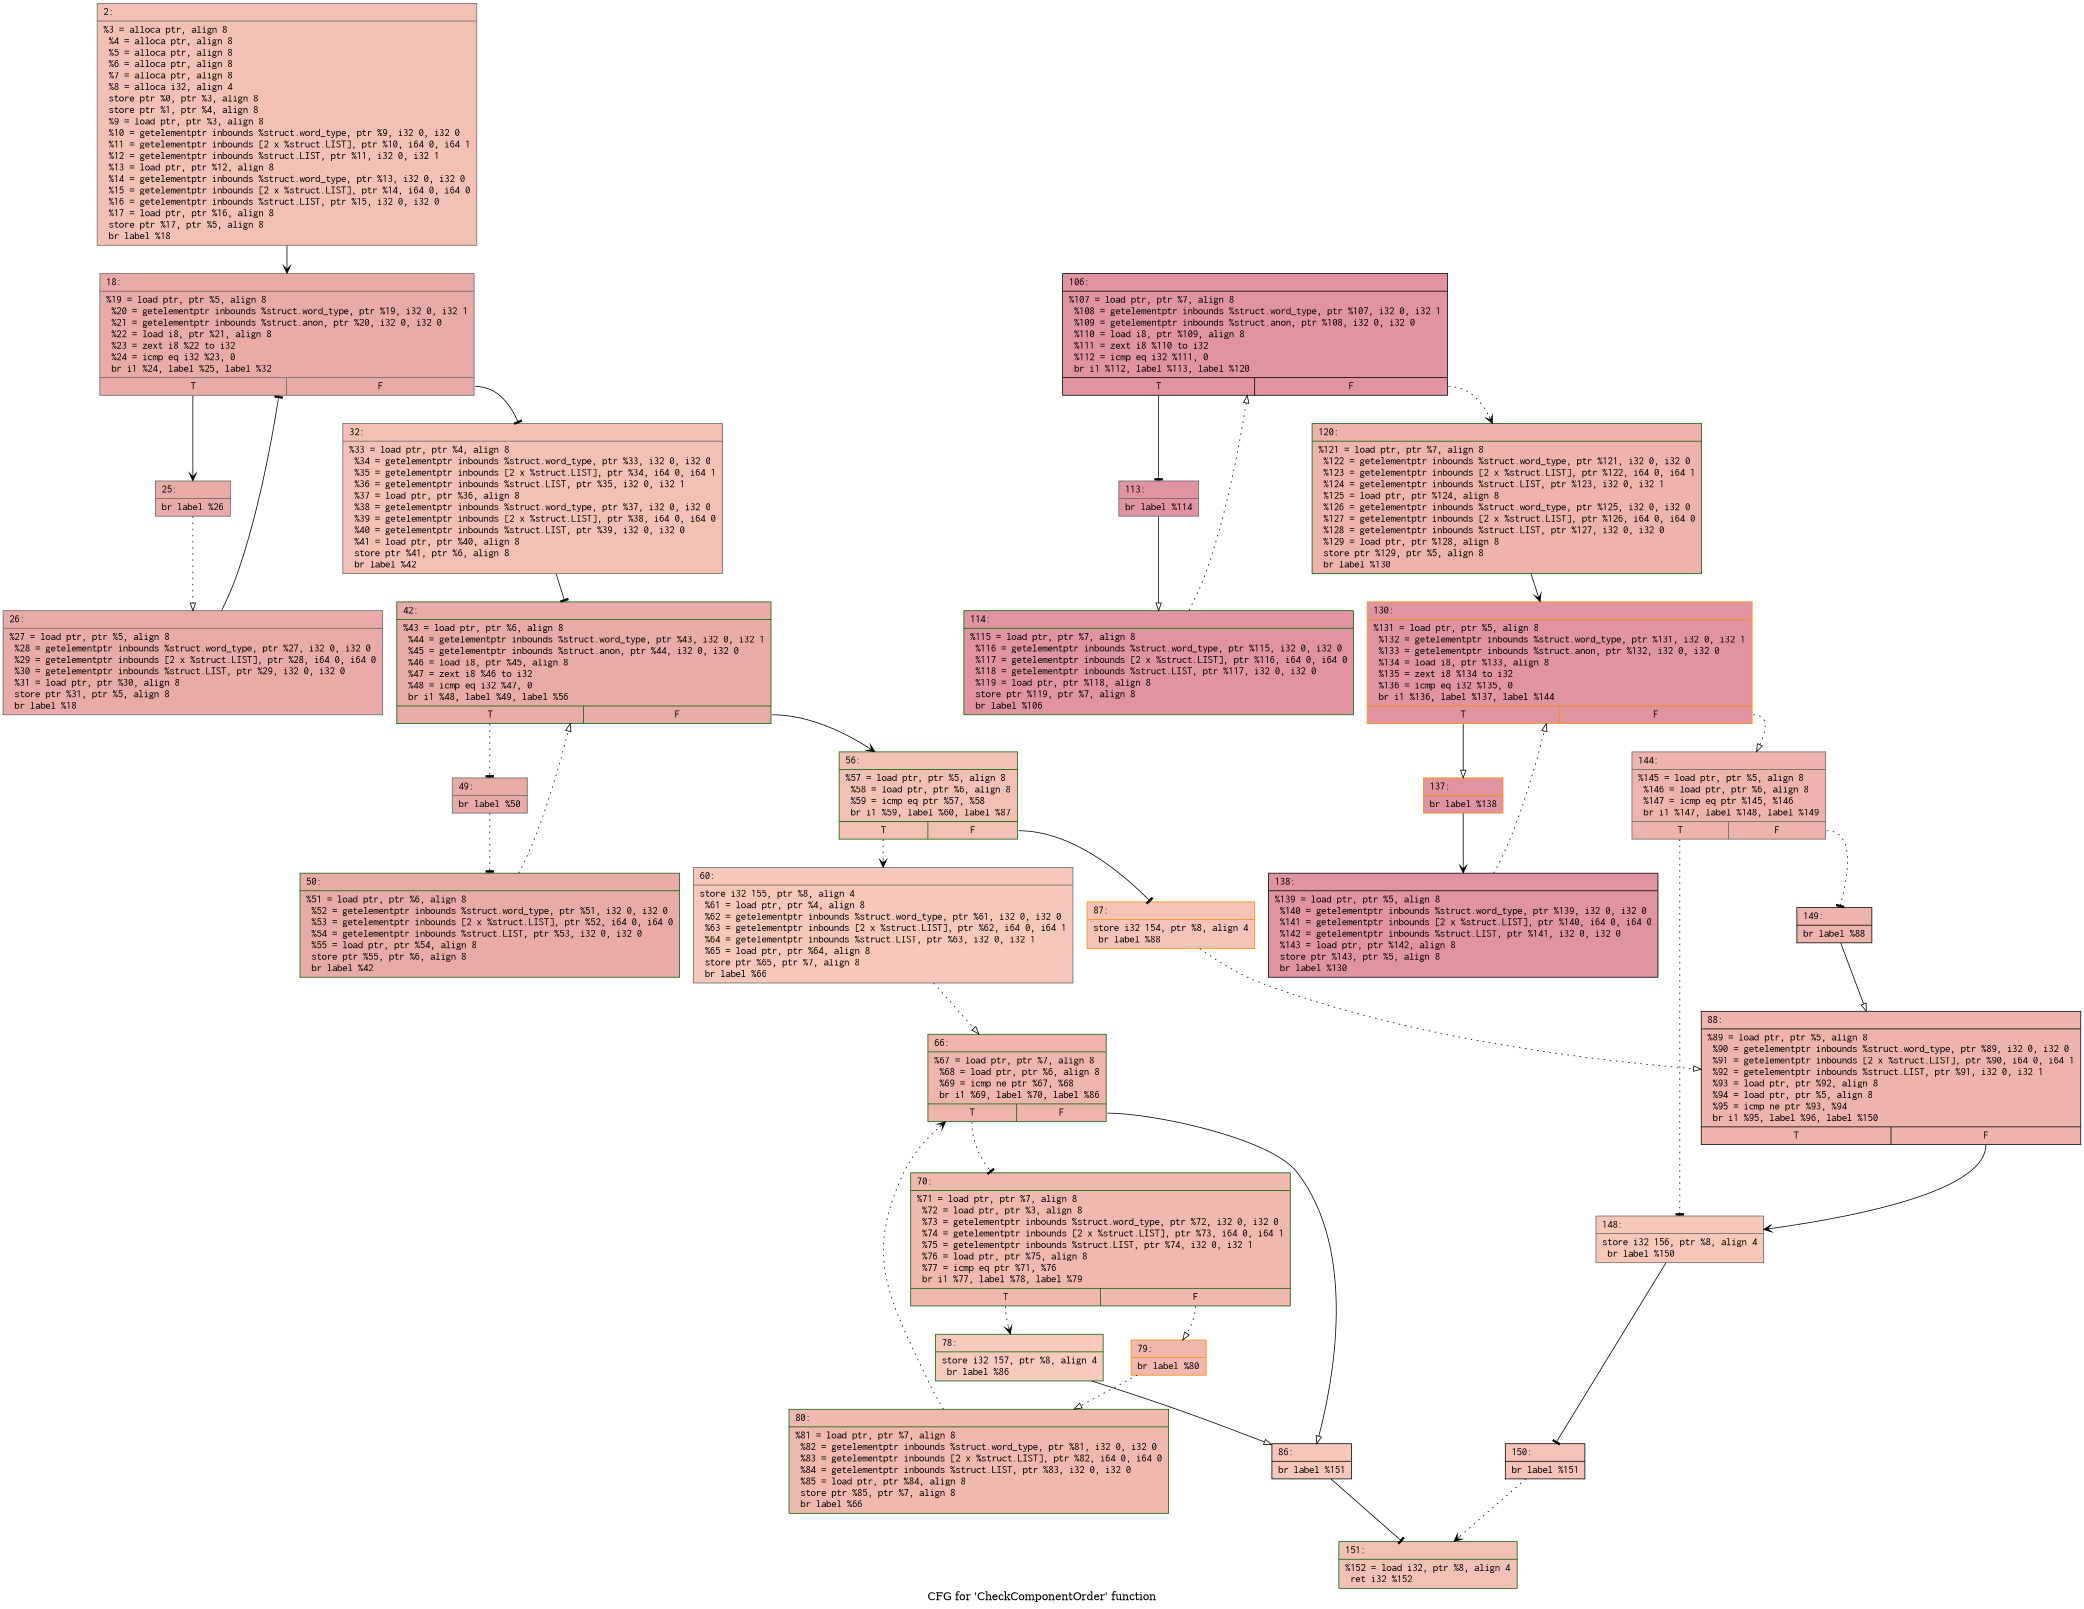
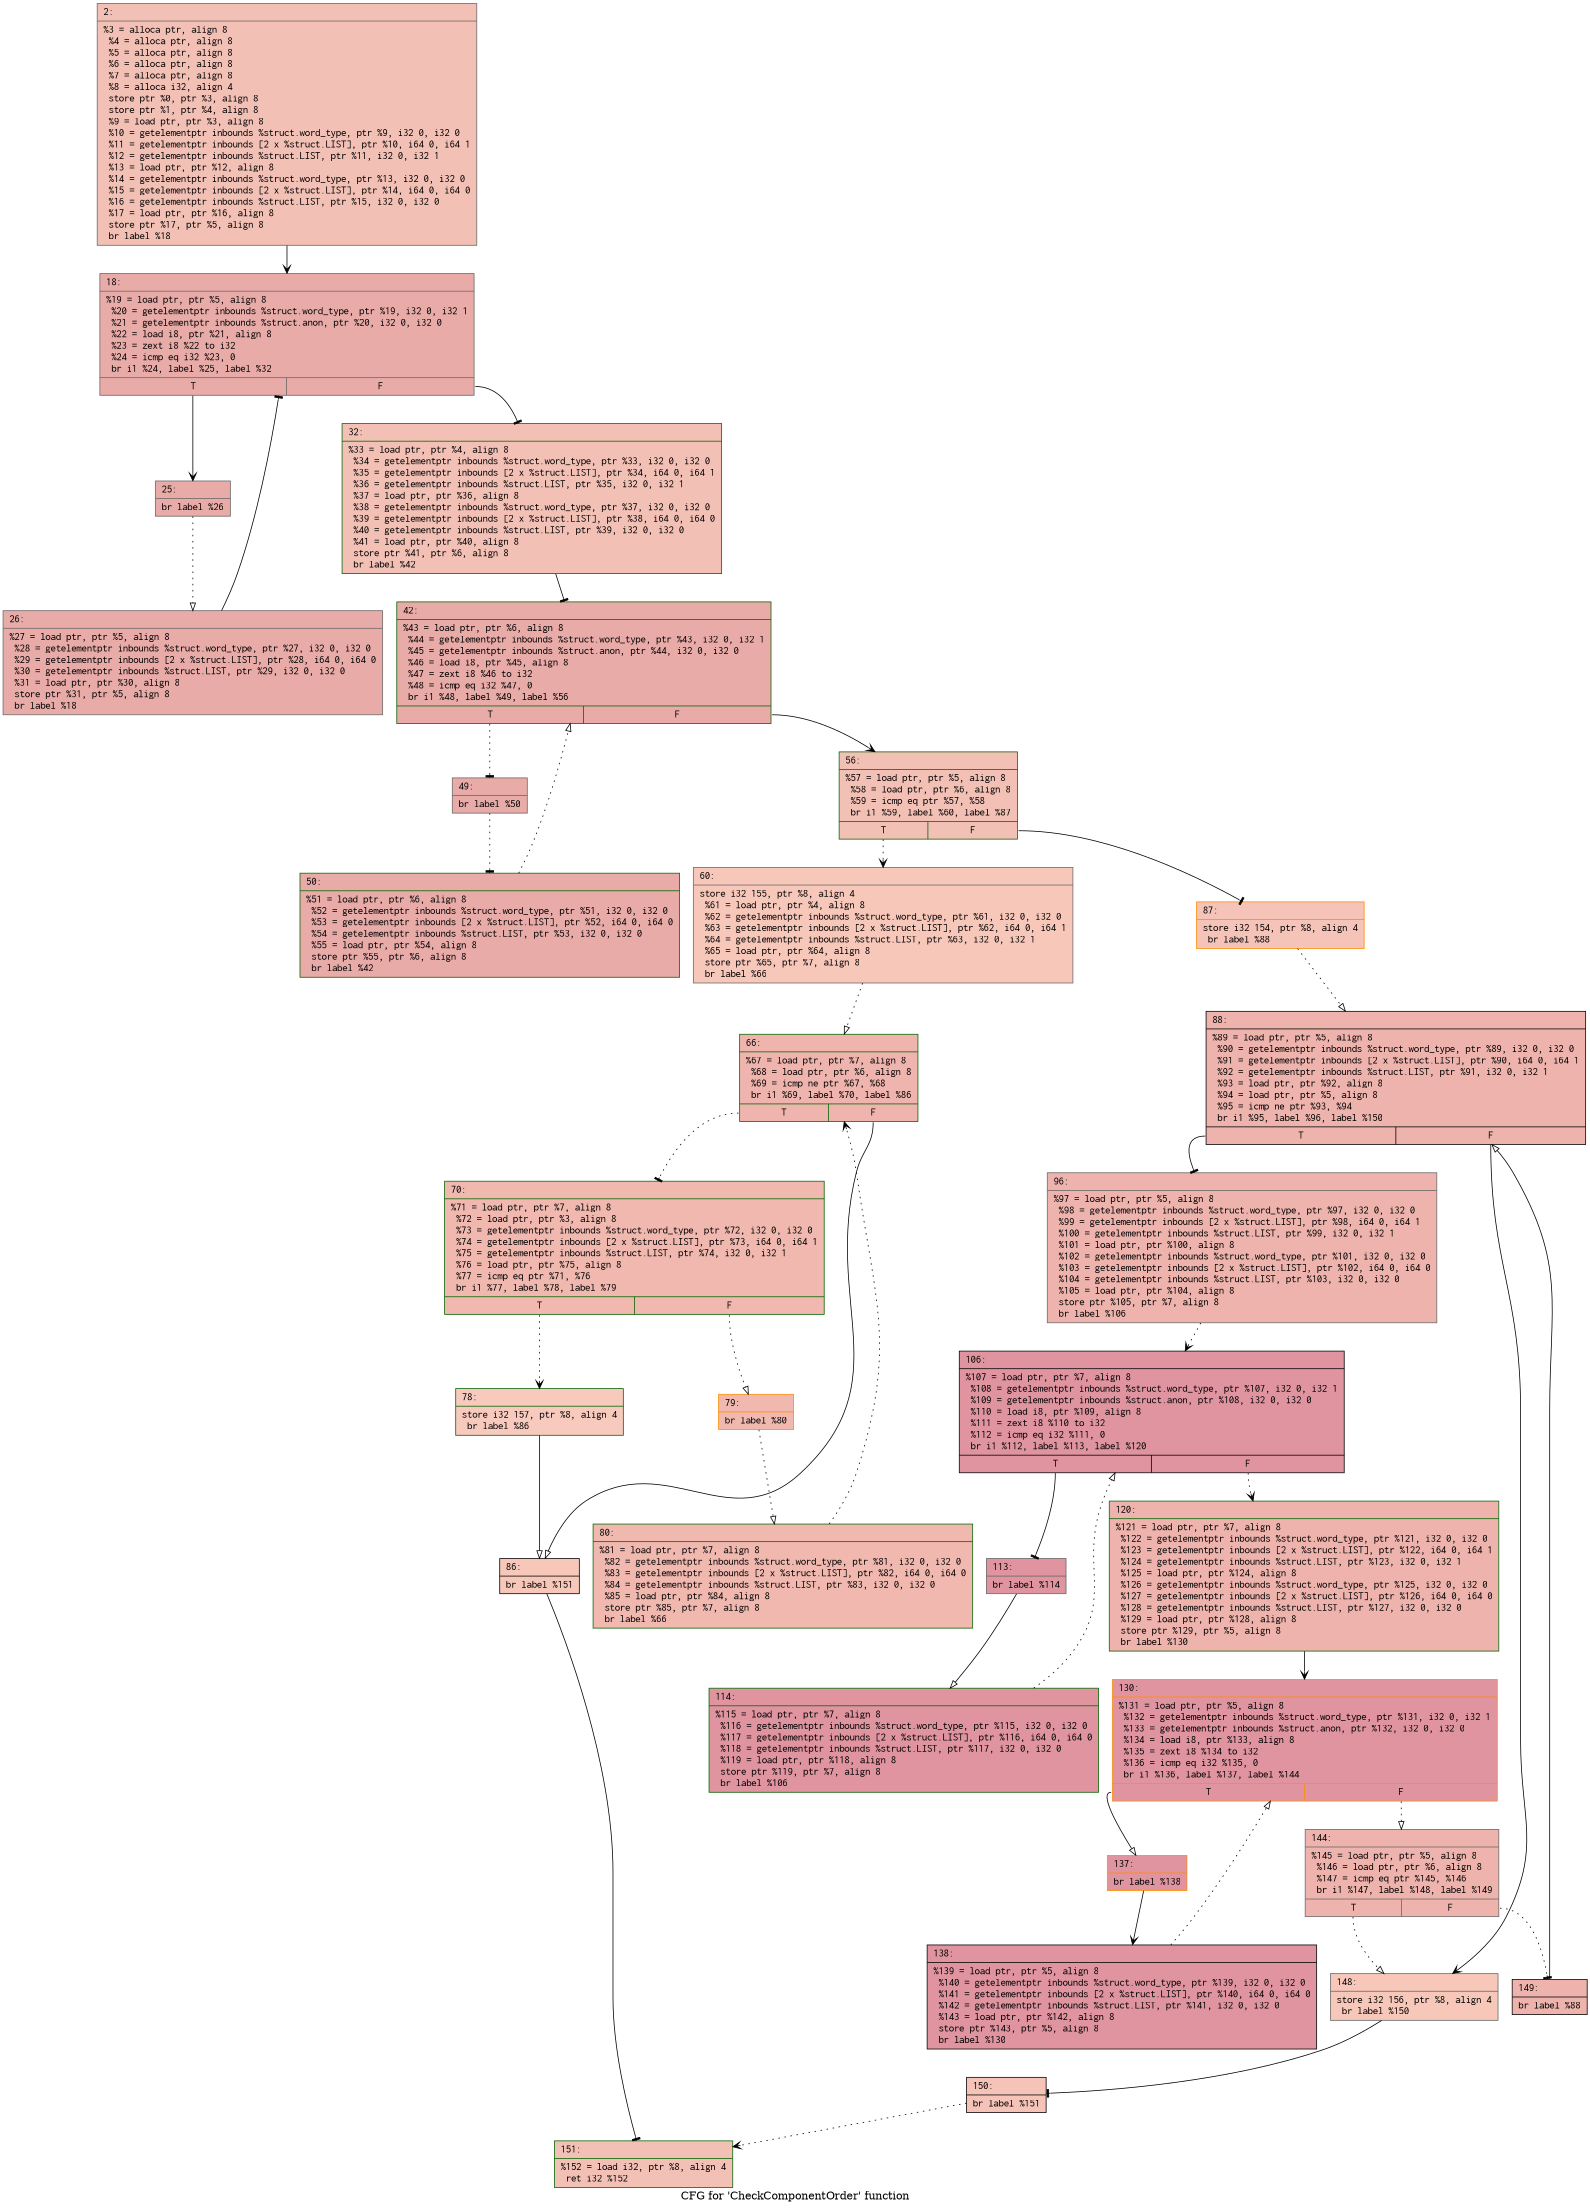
(533, 499) -> (532, 499)
(1680, 1026) -> (1361, 1945)
none -> (1242, 1248)
